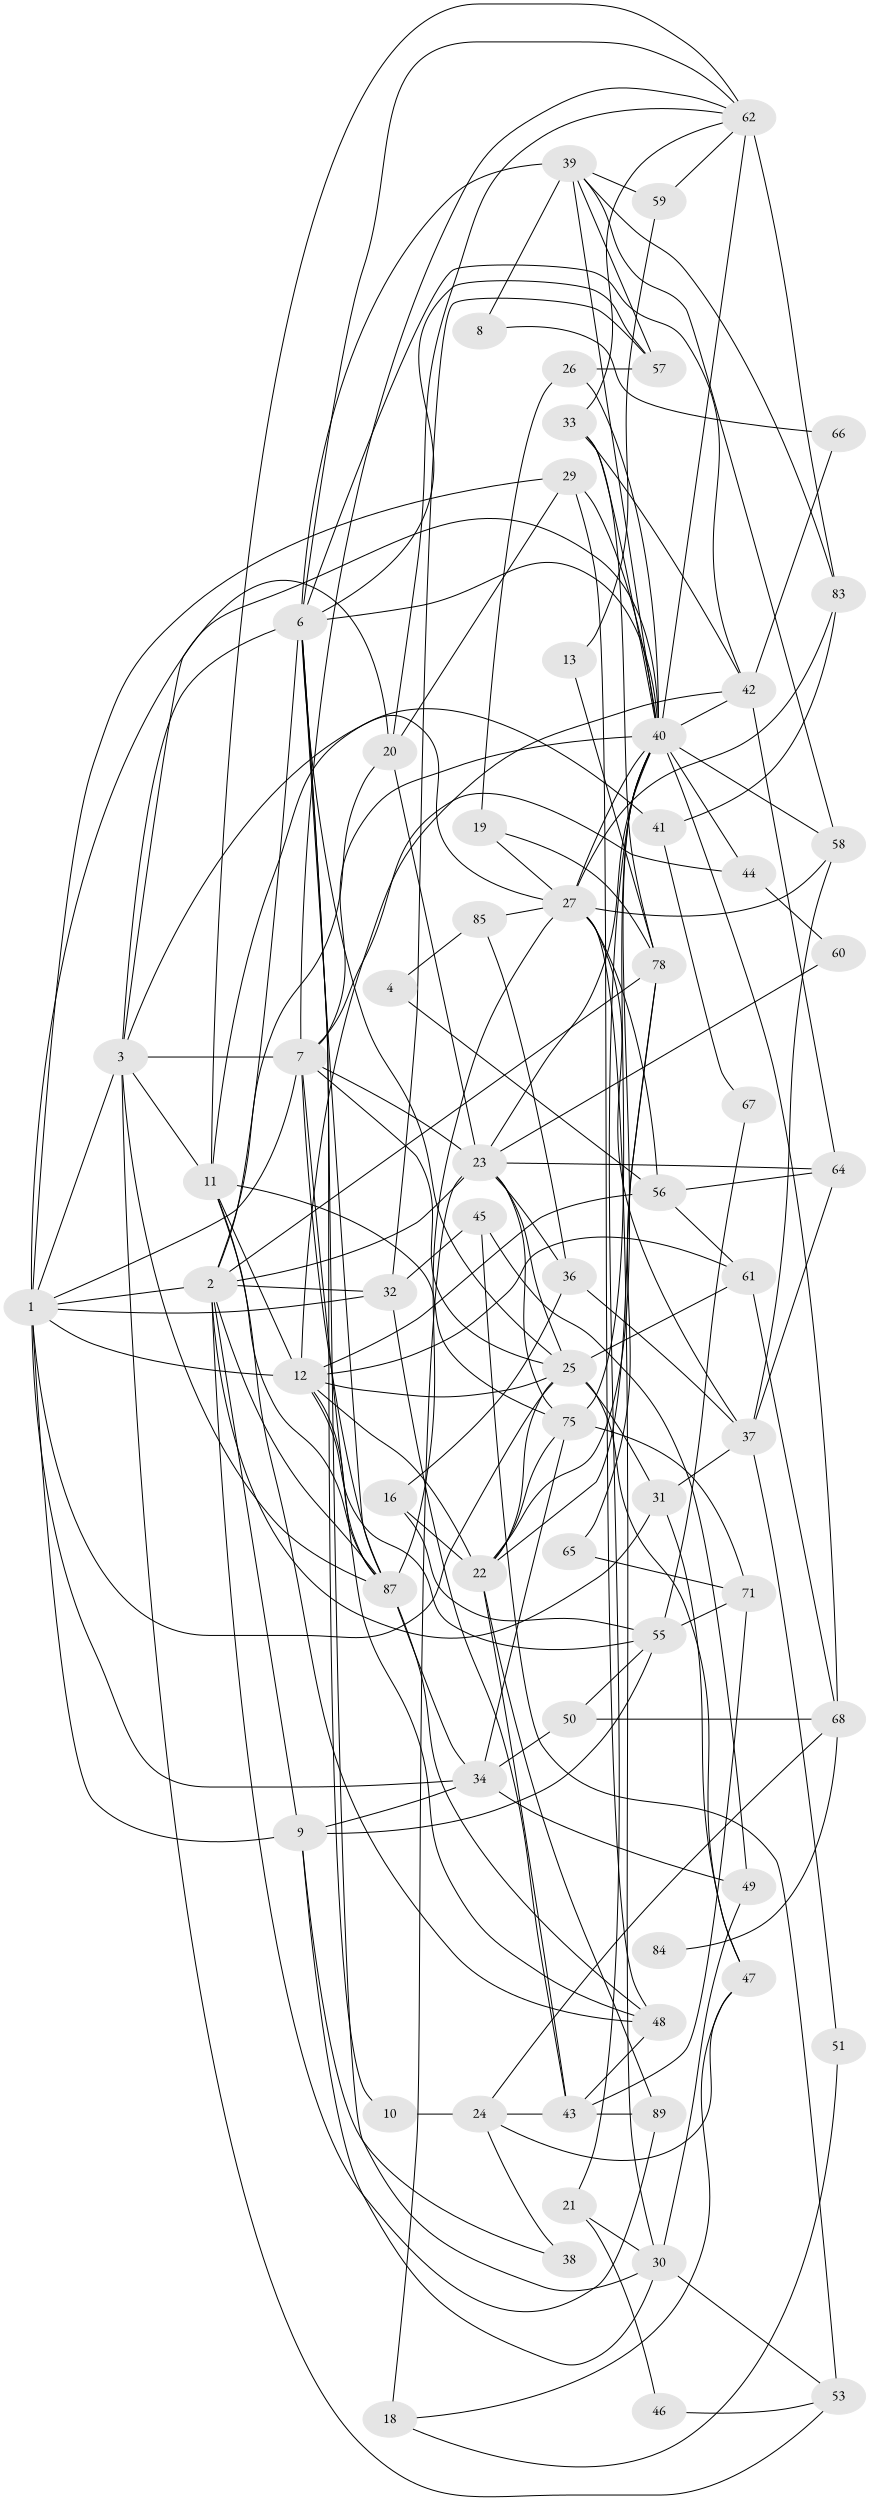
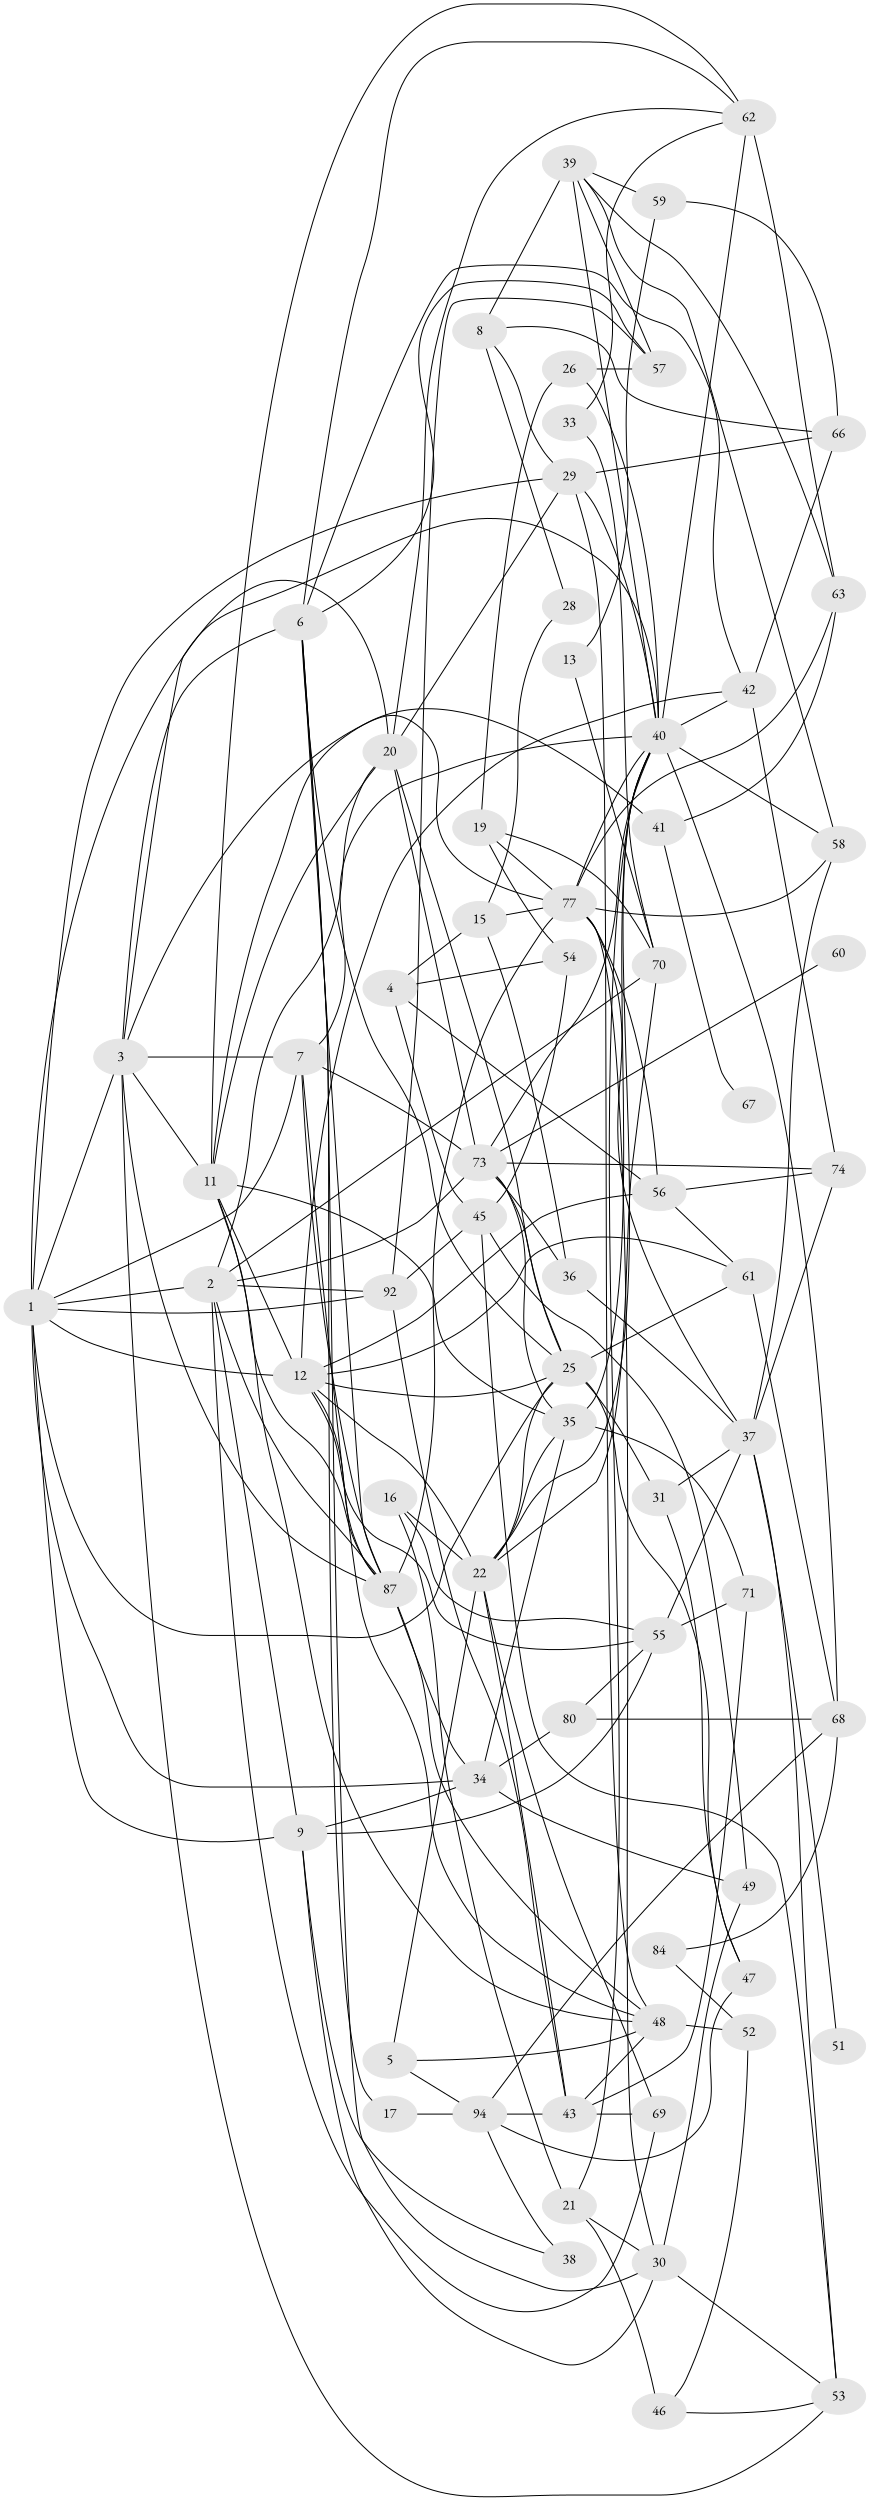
(704, 159) -> (805, 274)
(359, 341) -> none
none -> (523, 405)
none -> (709, 454)
(360, 485) -> none
(667, 552) -> none
(537, 564) -> none
(627, 575) -> none
(839, 594) -> (839, 594)
none -> (569, 606)
(749, 874) -> none
(569, 903) -> (569, 903)
(480, 919) -> (480, 919)
none -> (268, 954)
(270, 956) -> none
none -> (569, 957)
(659, 965) -> (659, 965)
none -> (425, 1106)
(480, 1163) -> (480, 1163)
(839, 1170) -> (839, 1170)
(425, 1174) -> (489, 1073)
(390, 1292) -> (390, 1292)
(708, 1358) -> (708, 1528)
(486, 1414) -> (463, 1855)
(569, 1422) -> (569, 1422)
(569, 1552) -> none
(350, 1609) -> none
(569, 1719) -> (569, 1719)
none -> (803, 1916)
none -> (749, 2032)
none -> (390, 2060)
(390, 2114) -> (390, 2114)
(480, 2114) -> (480, 2114)
(659, 2114) -> (659, 2114)
(390, 2419) -> none
